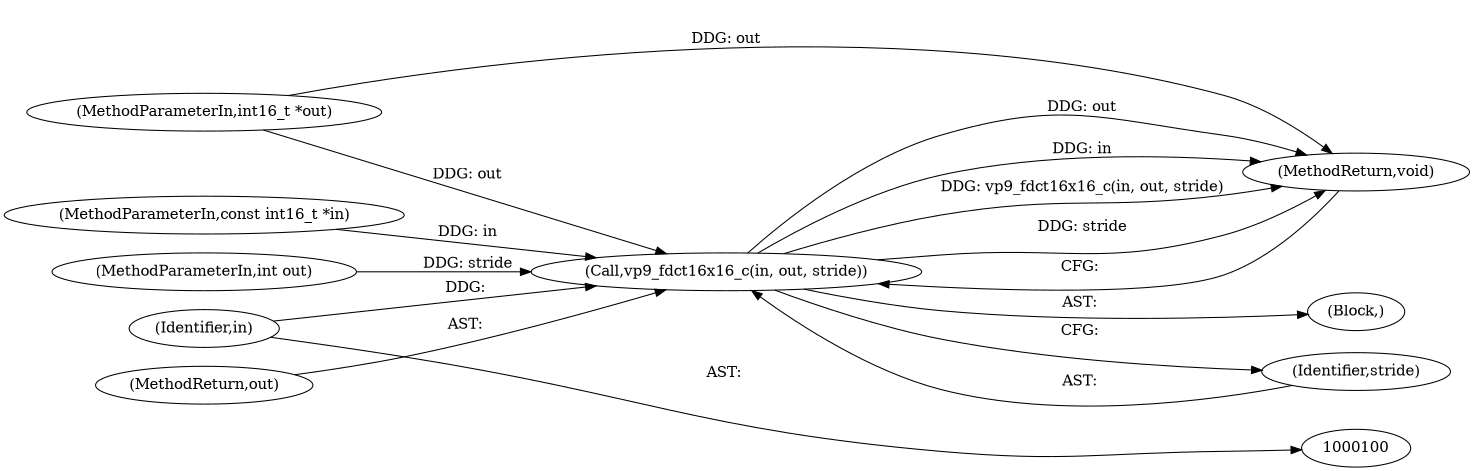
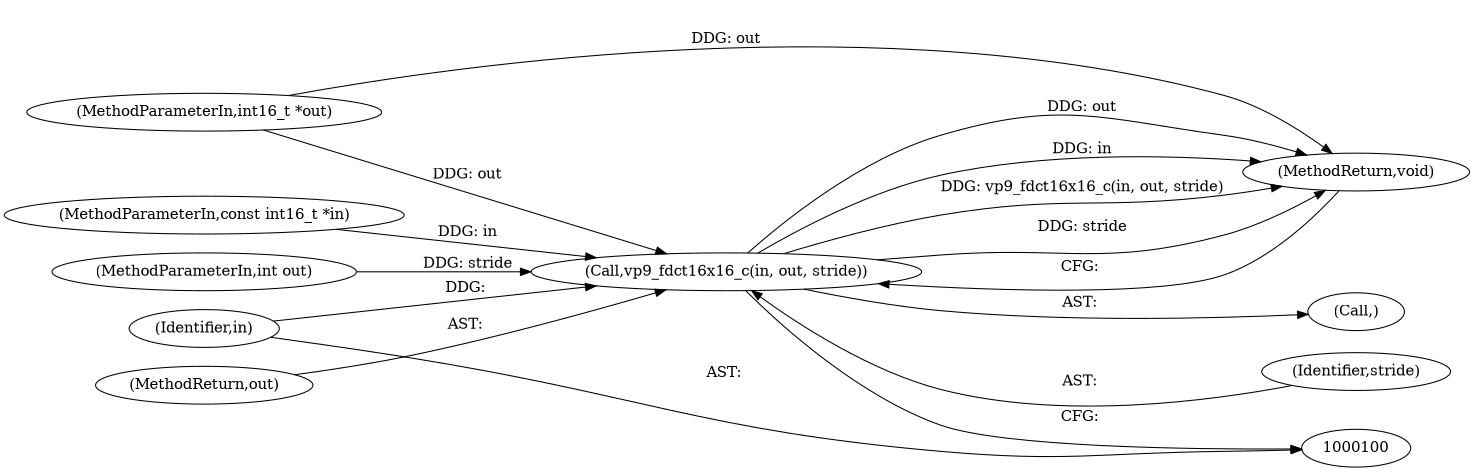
(1356, 312) -> (1356, 312)
(1010, 350) -> (996, 437)
